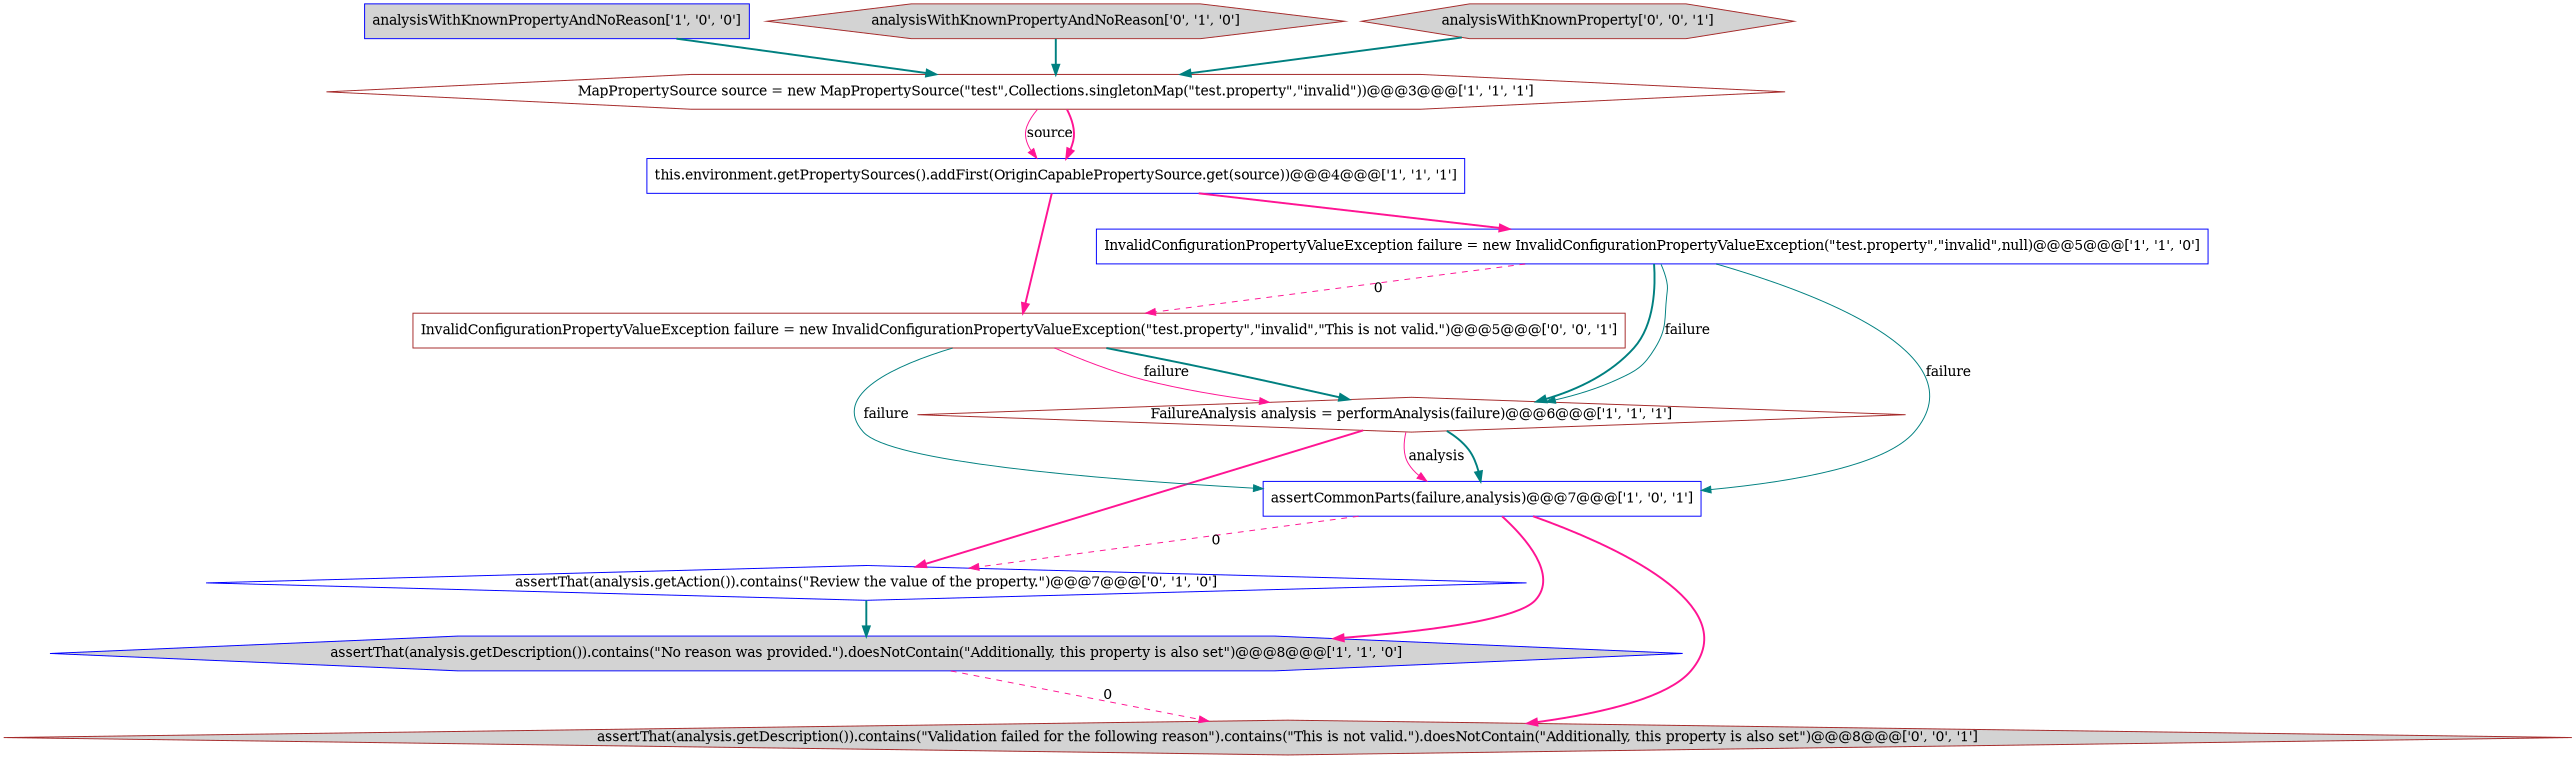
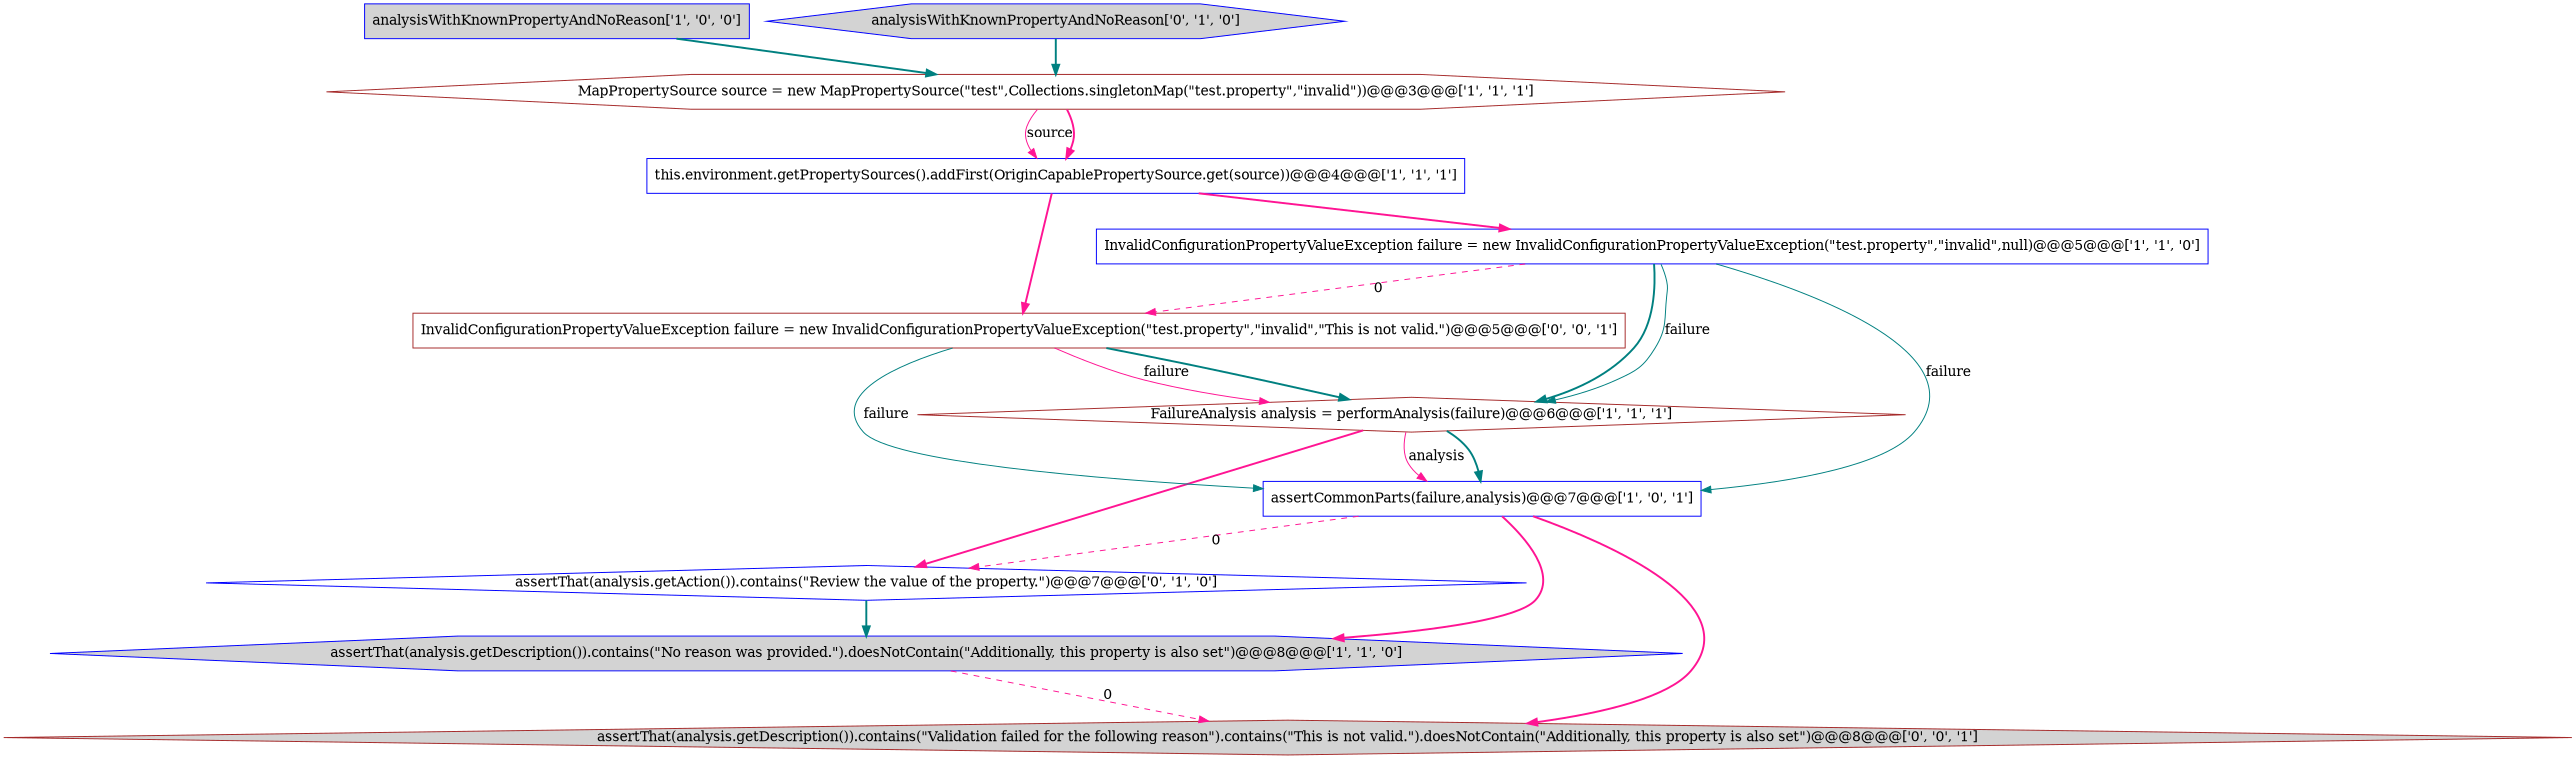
(1056, 21) -> (1056, 21)
(1578, 21) -> none
